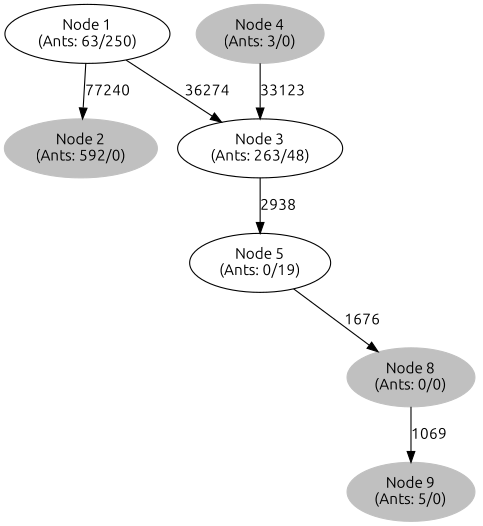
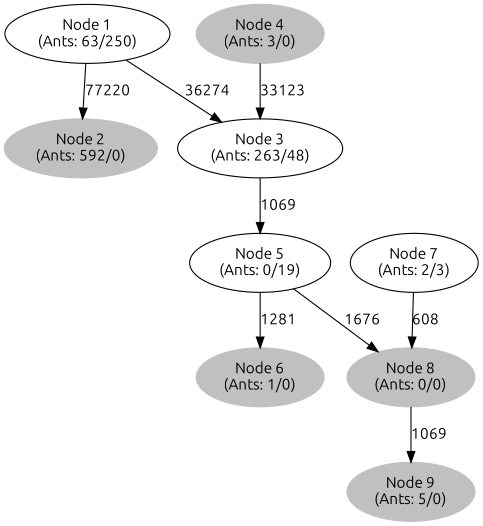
(108, 91) -> (108, 91)
(279, 206) -> (279, 206)
none -> (414, 263)
none -> (260, 377)
